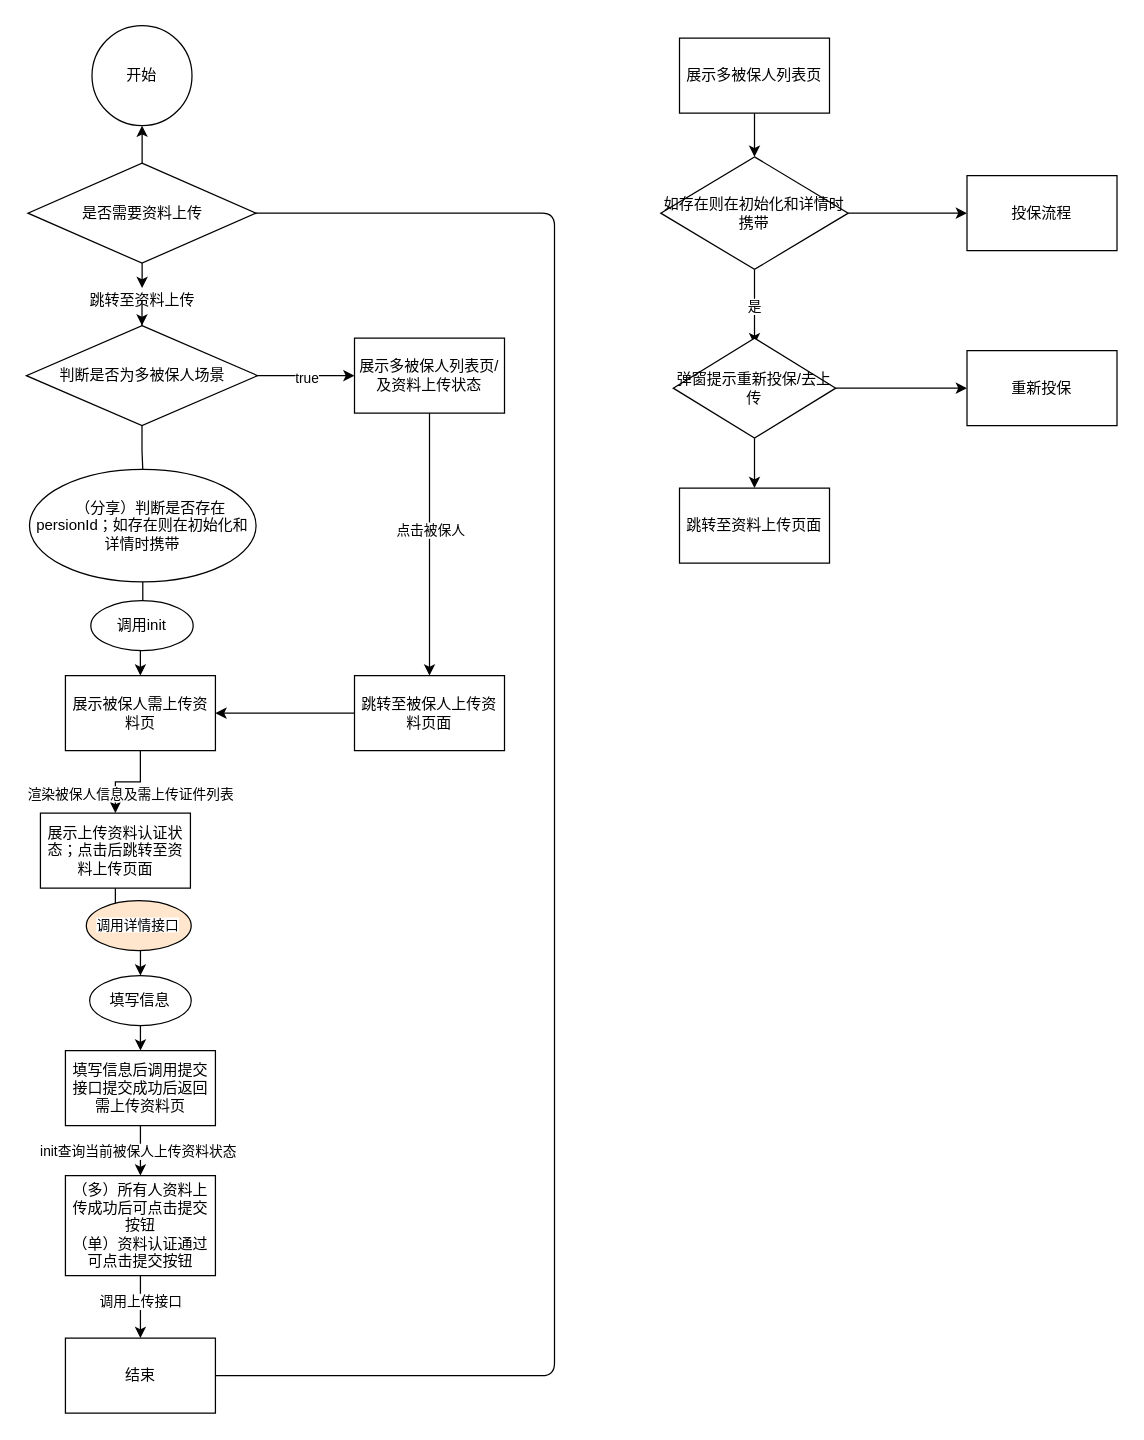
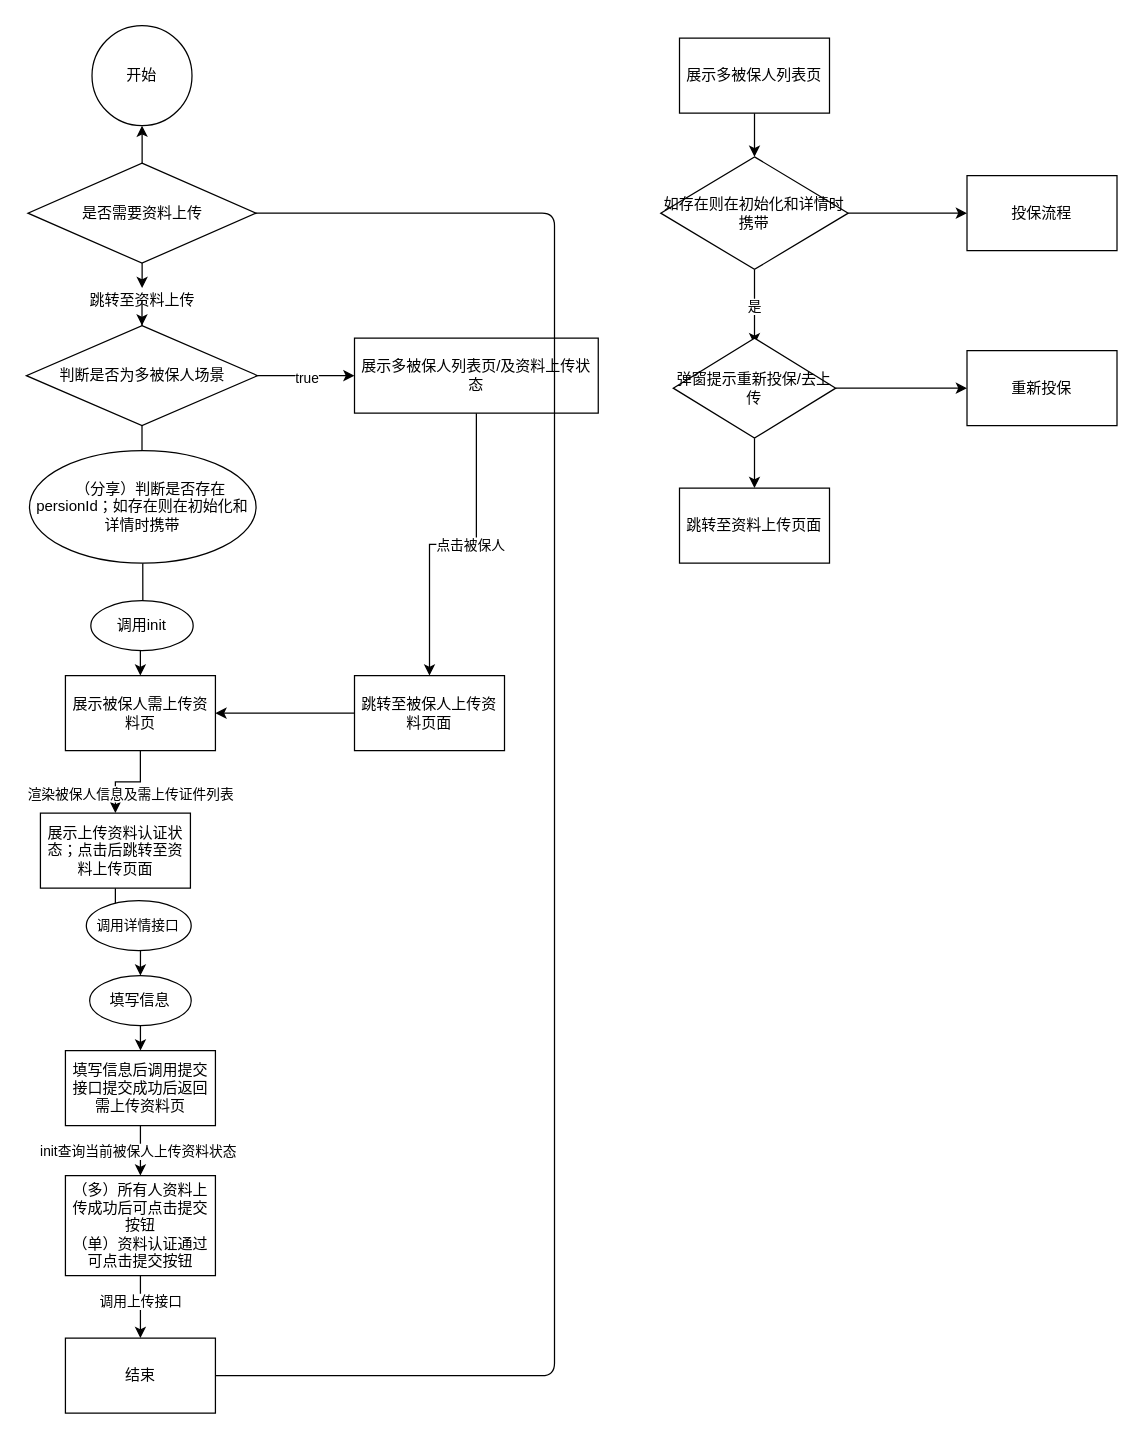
(429, 376) -> (476, 376)
(143, 526) -> (143, 507)
(139, 926) -> (139, 926)
